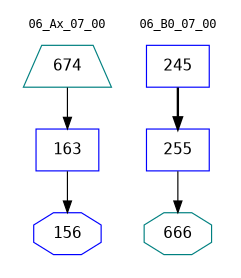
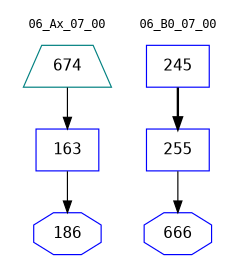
(67, 234) -> (67, 234)
(178, 234) -> (178, 234)
